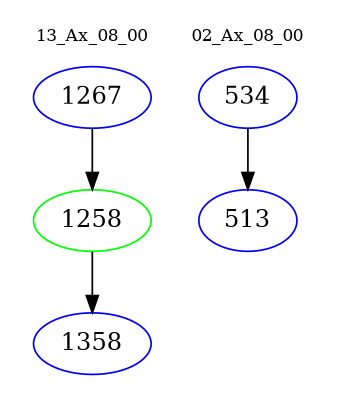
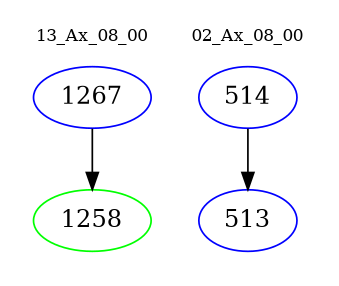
(248, 97) -> (248, 97)
(92, 344) -> none
